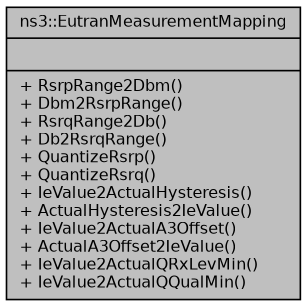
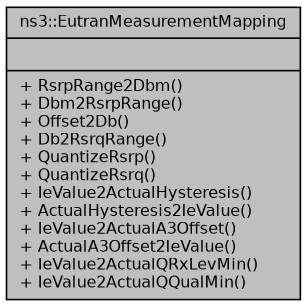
(93, 122) -> (75, 122)
